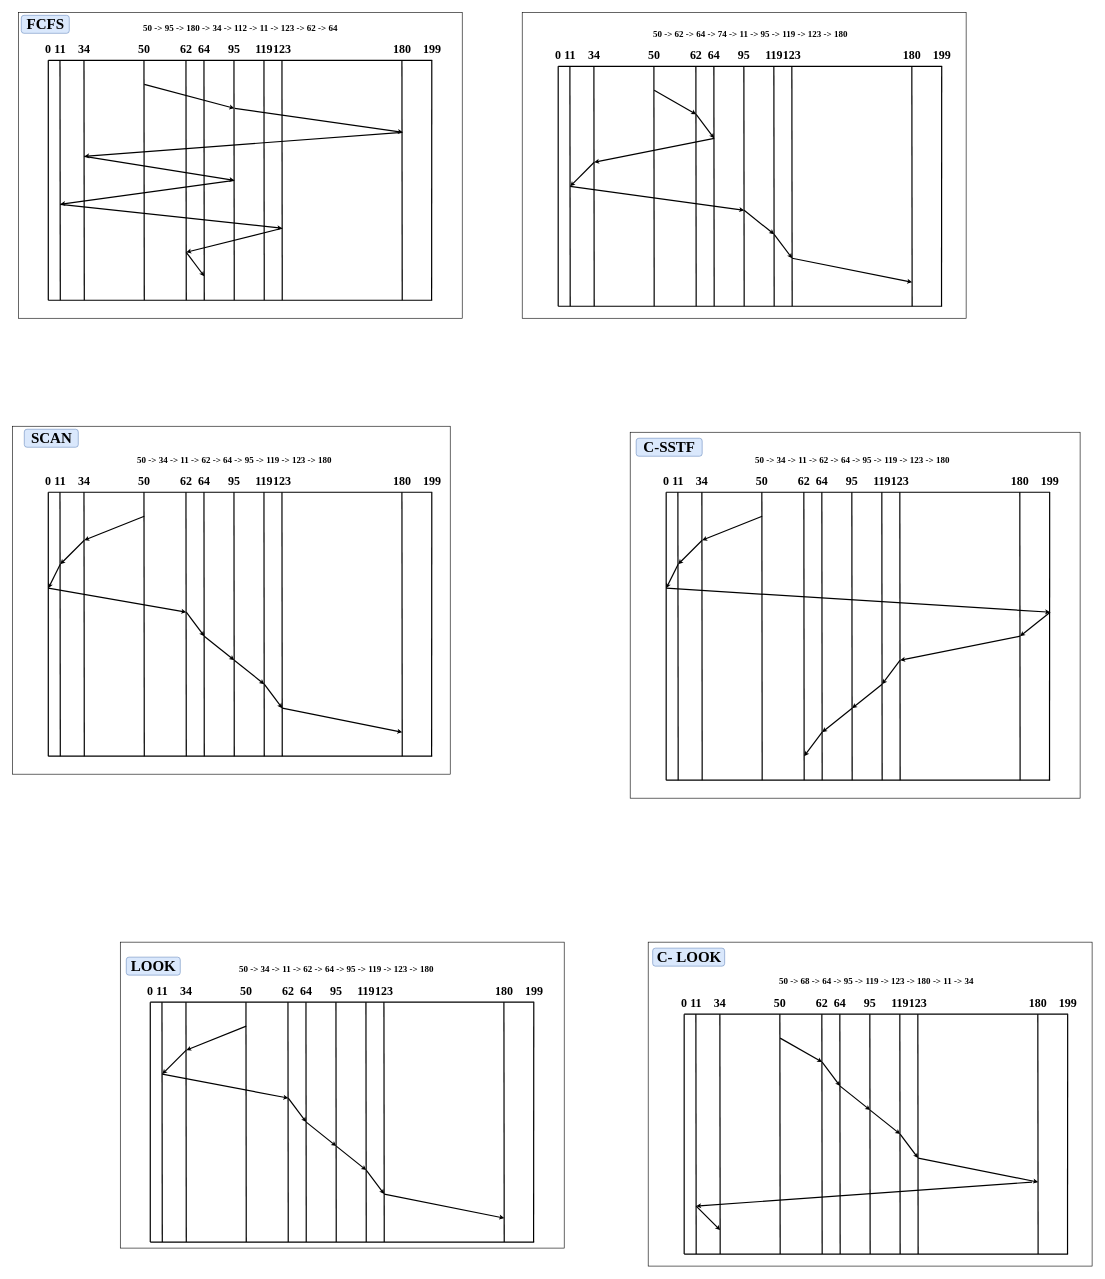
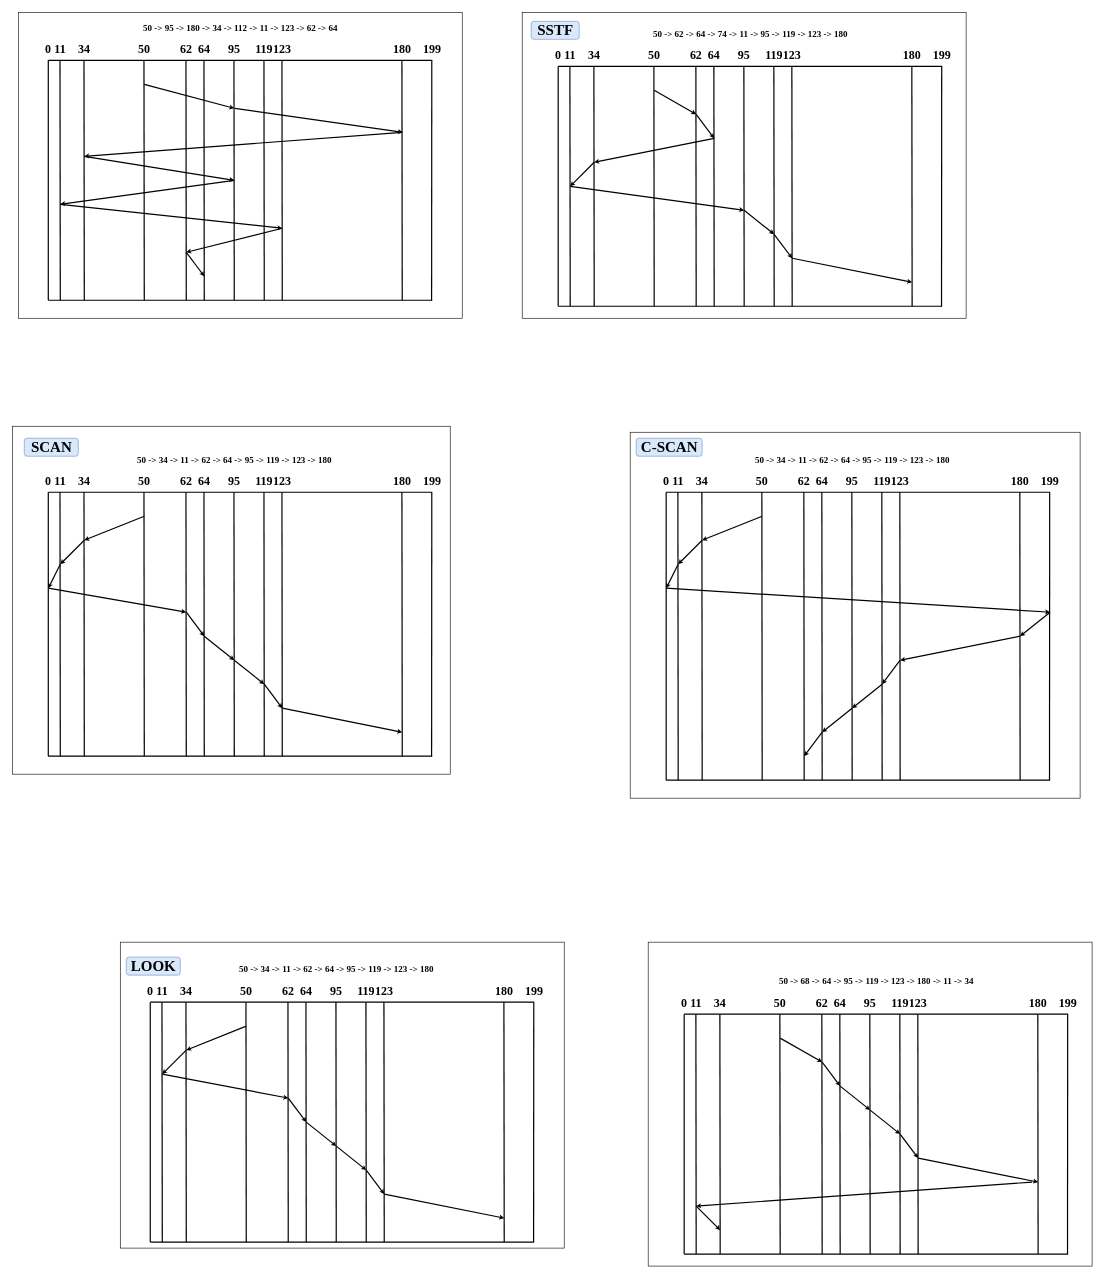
(45, 24) -> none
none -> (555, 30)
(51, 438) -> (51, 447)
(670, 447) -> (670, 447)
(689, 957) -> none
